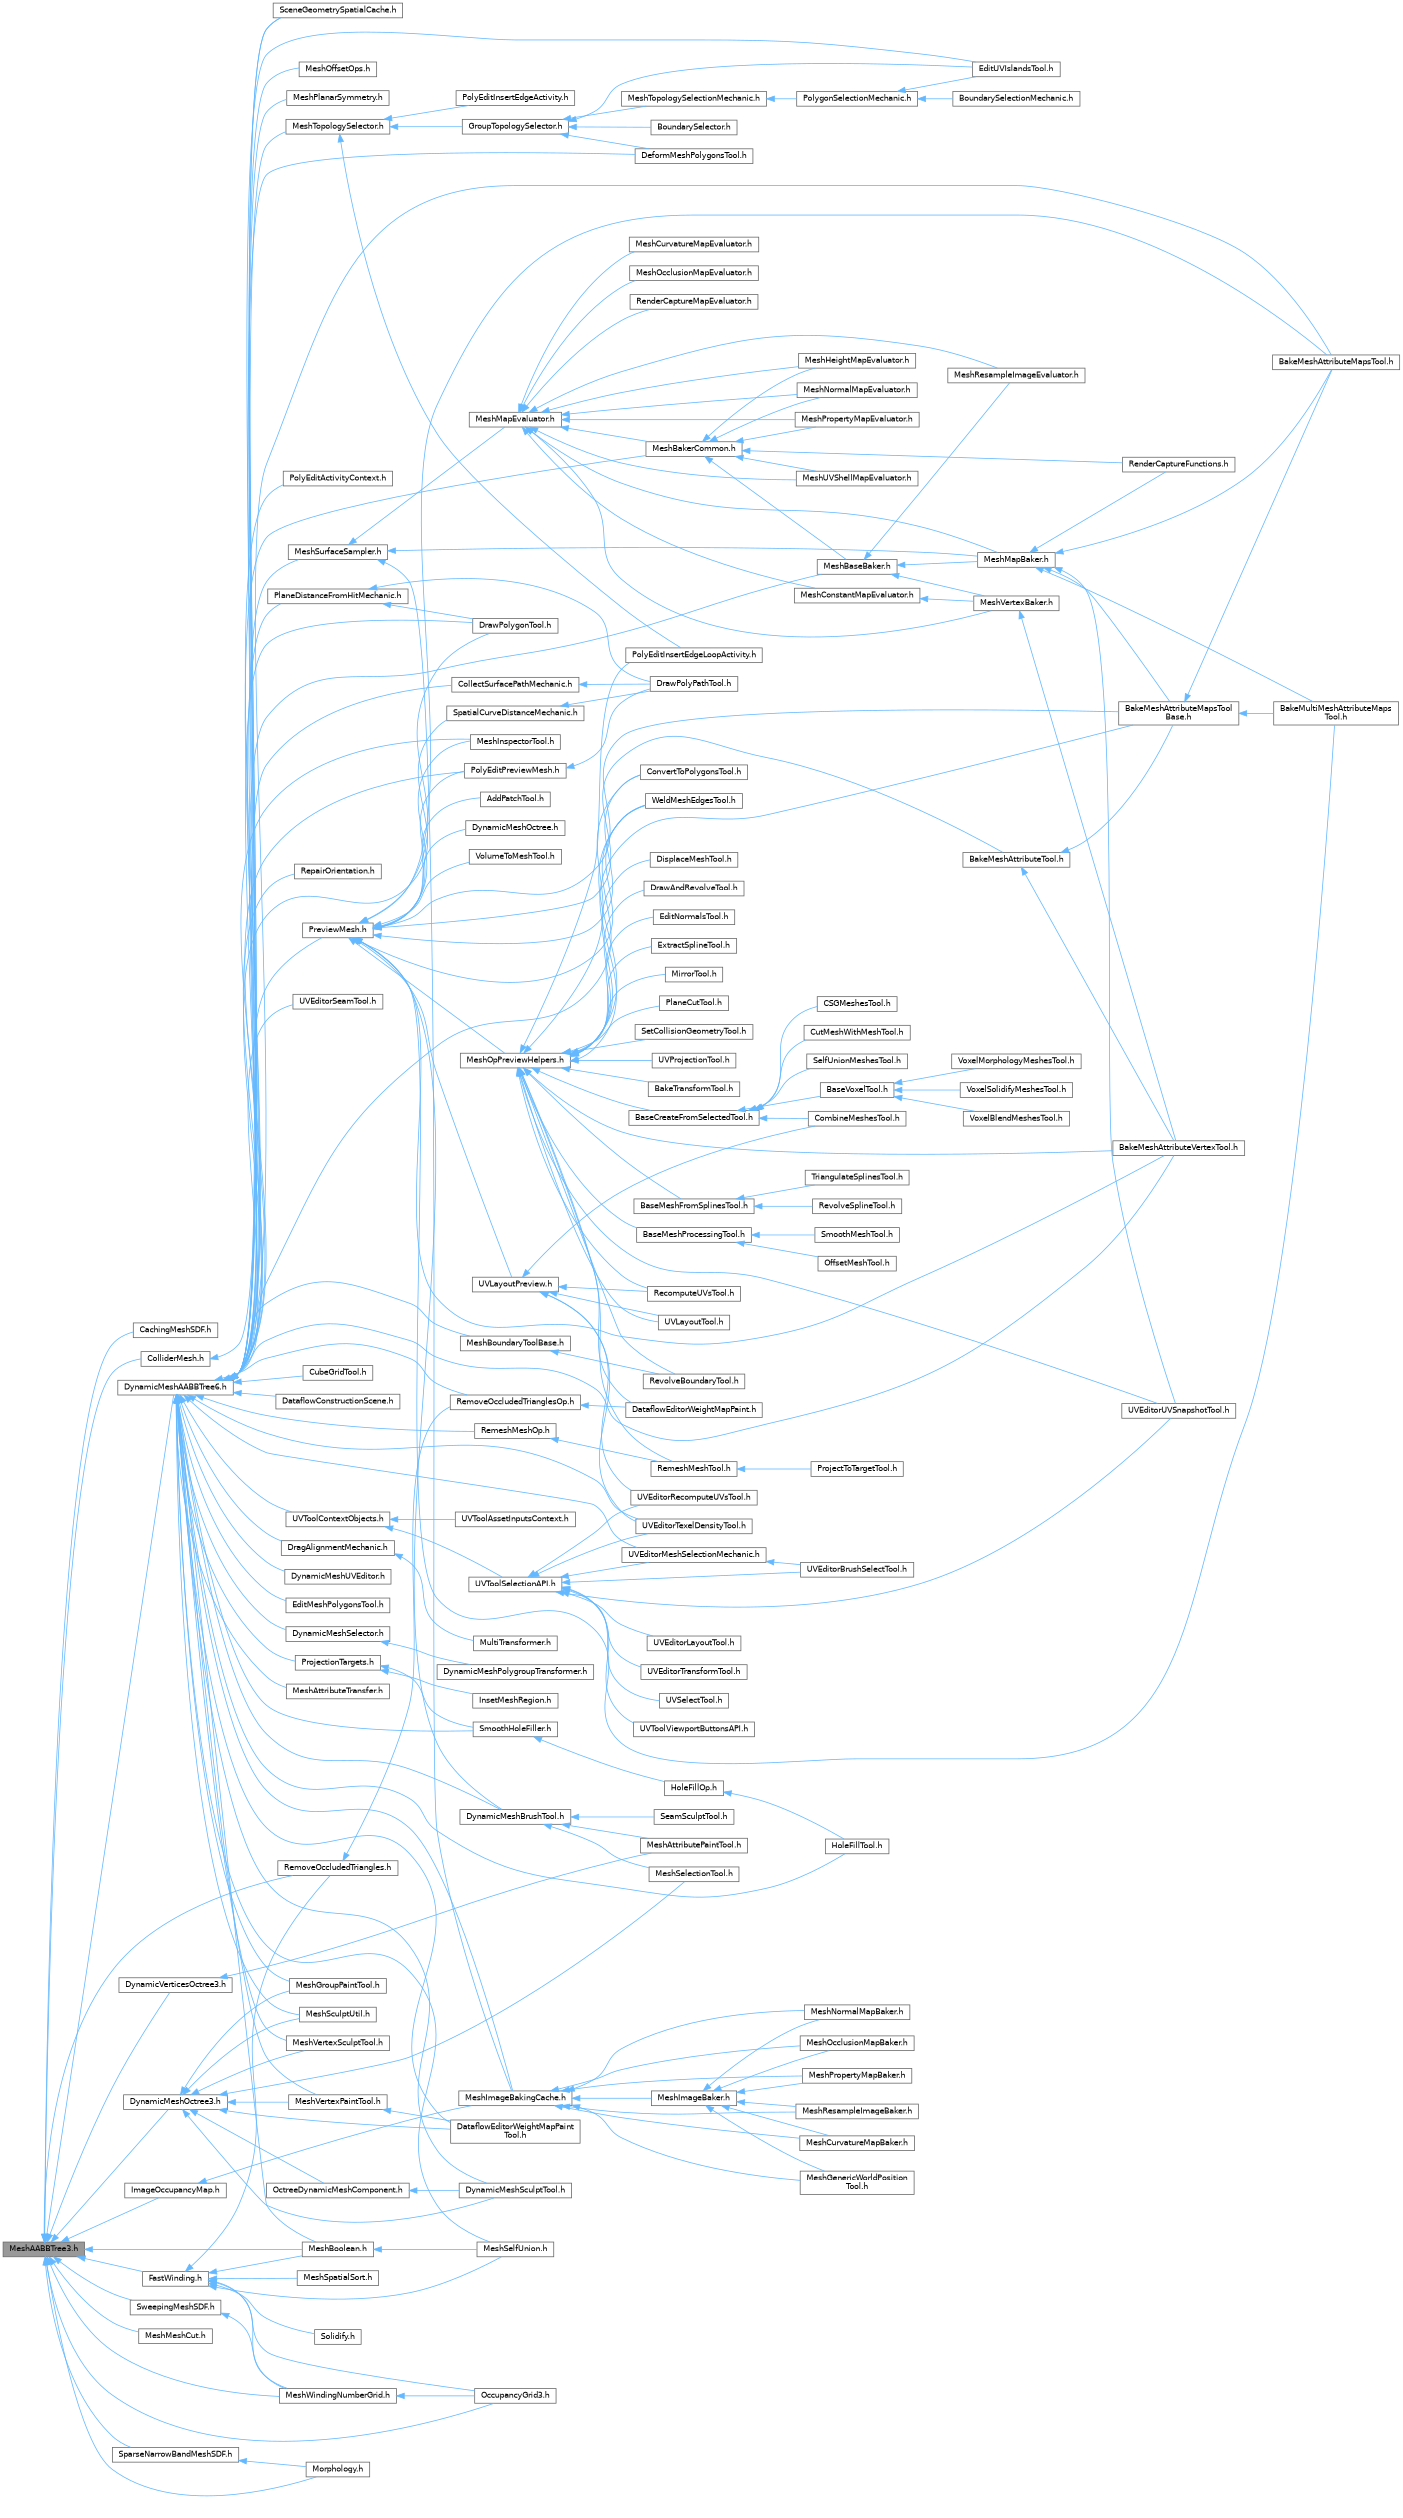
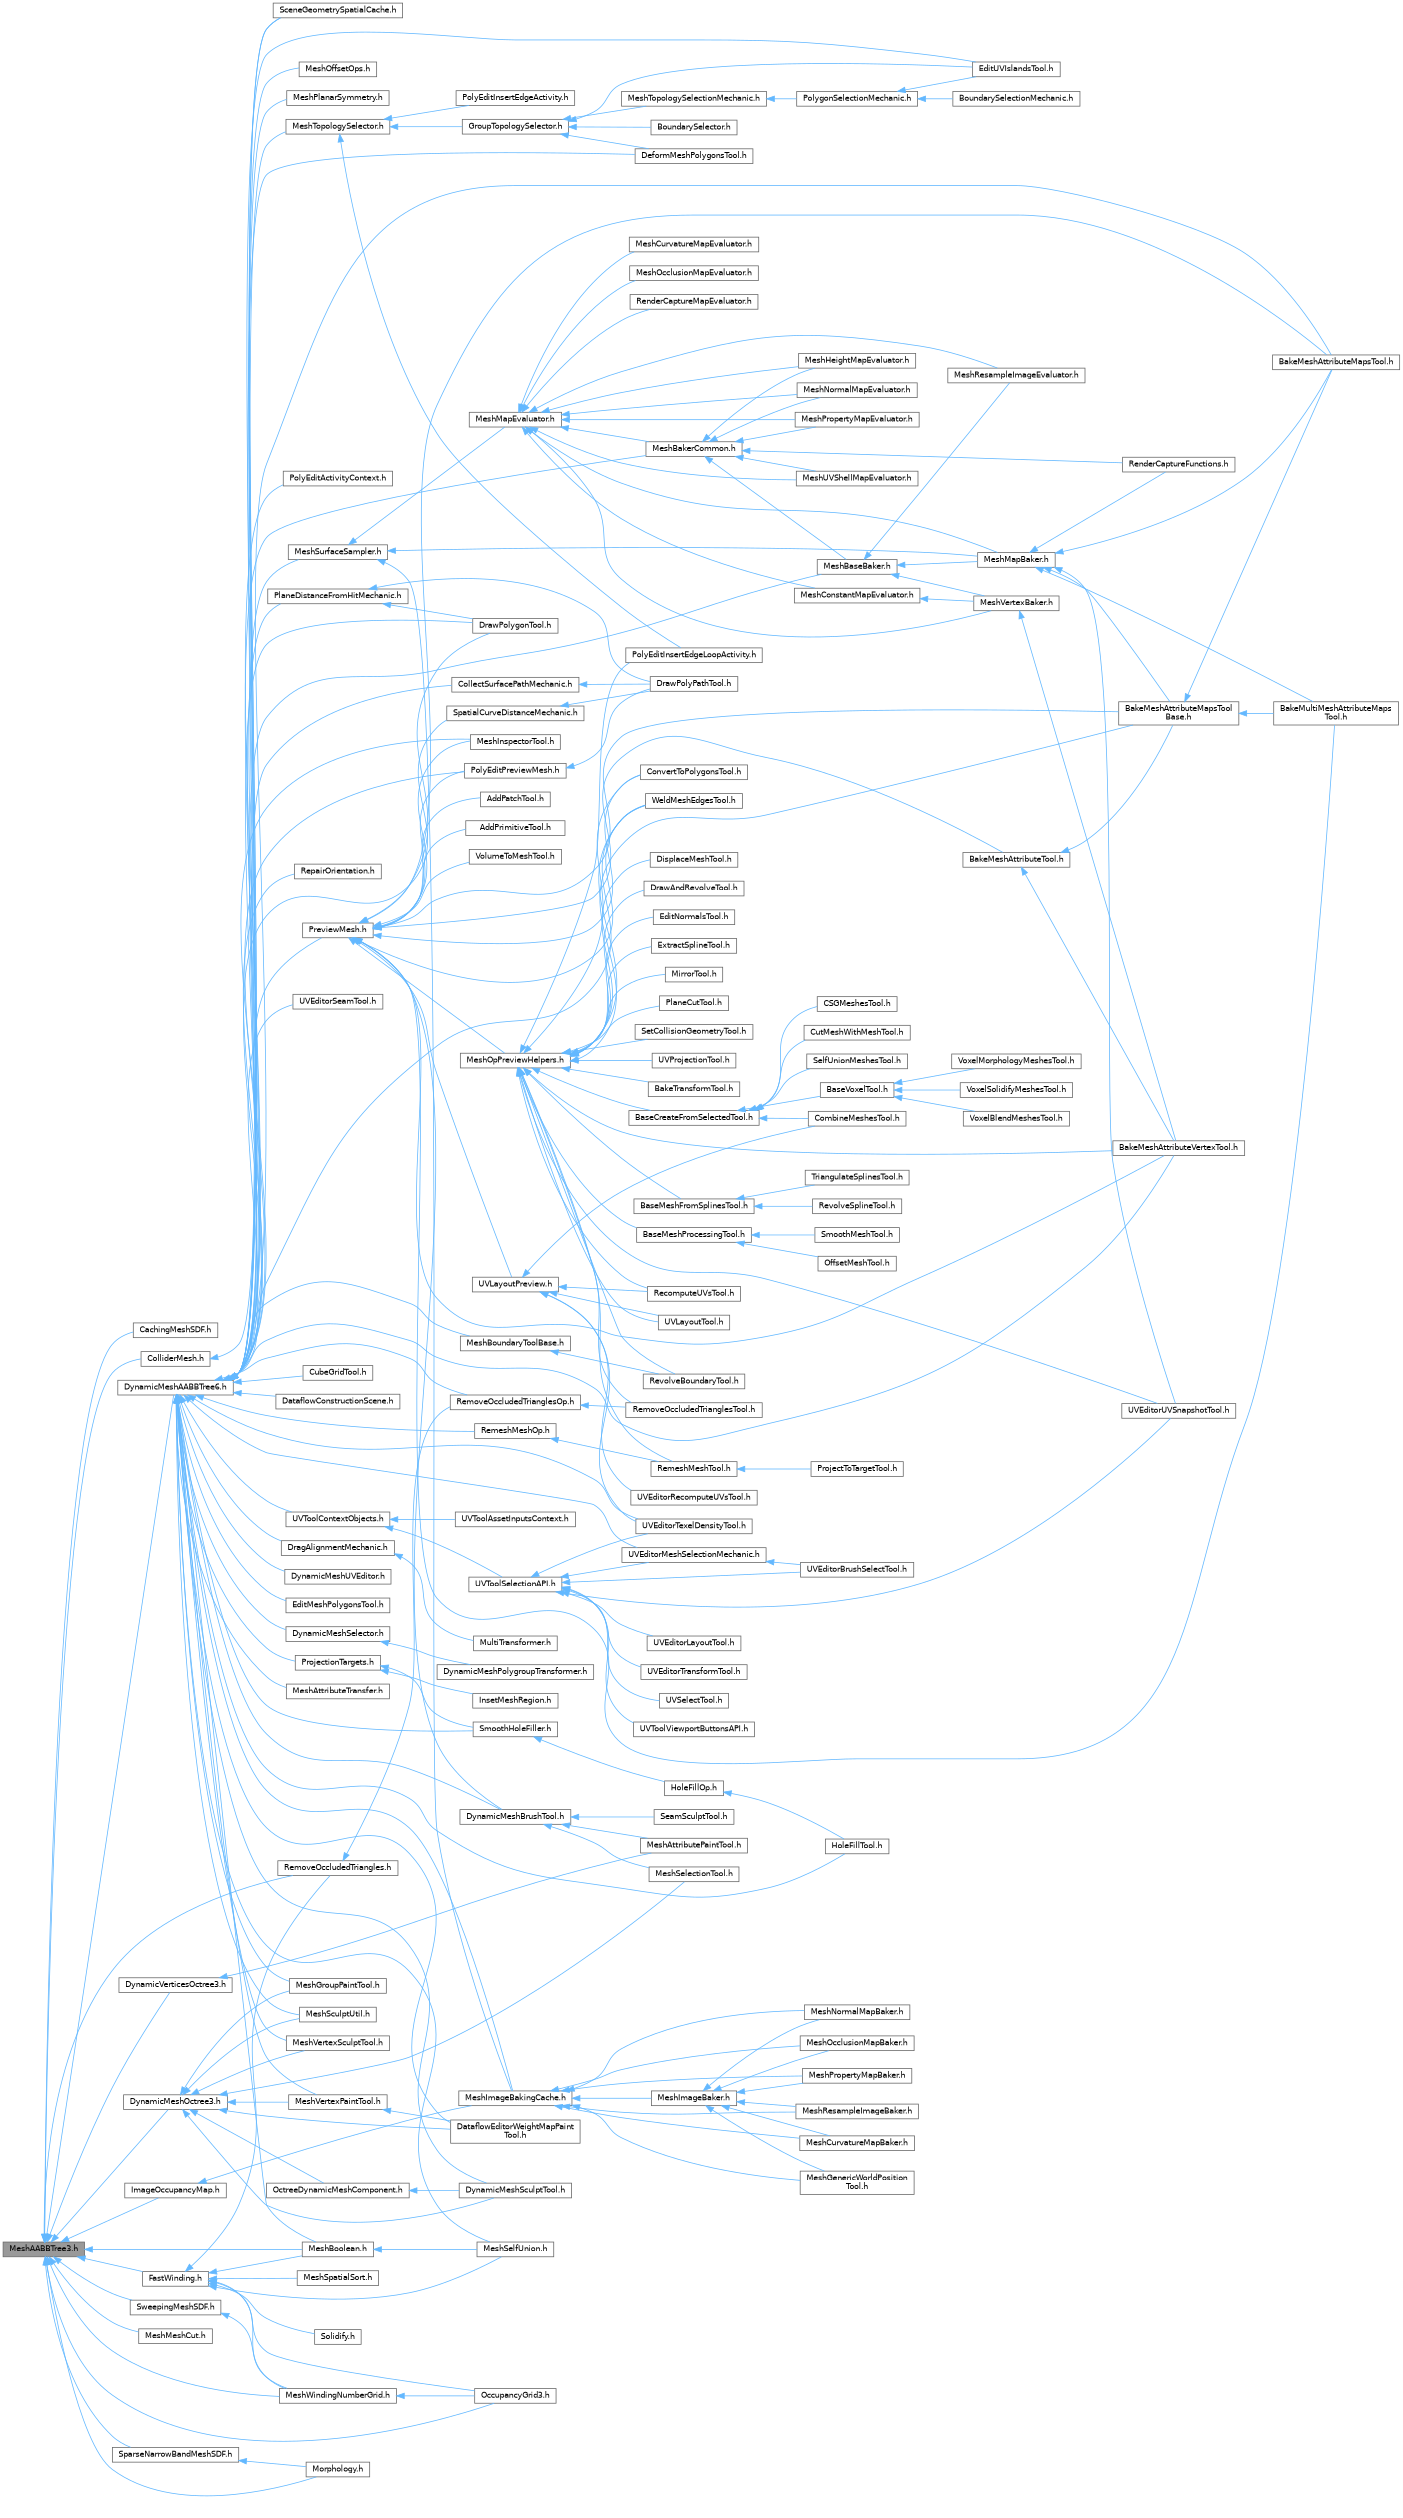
(515, 828) -> (515, 828)
(694, 1410) -> (694, 1410)
(587, 1538) -> none
